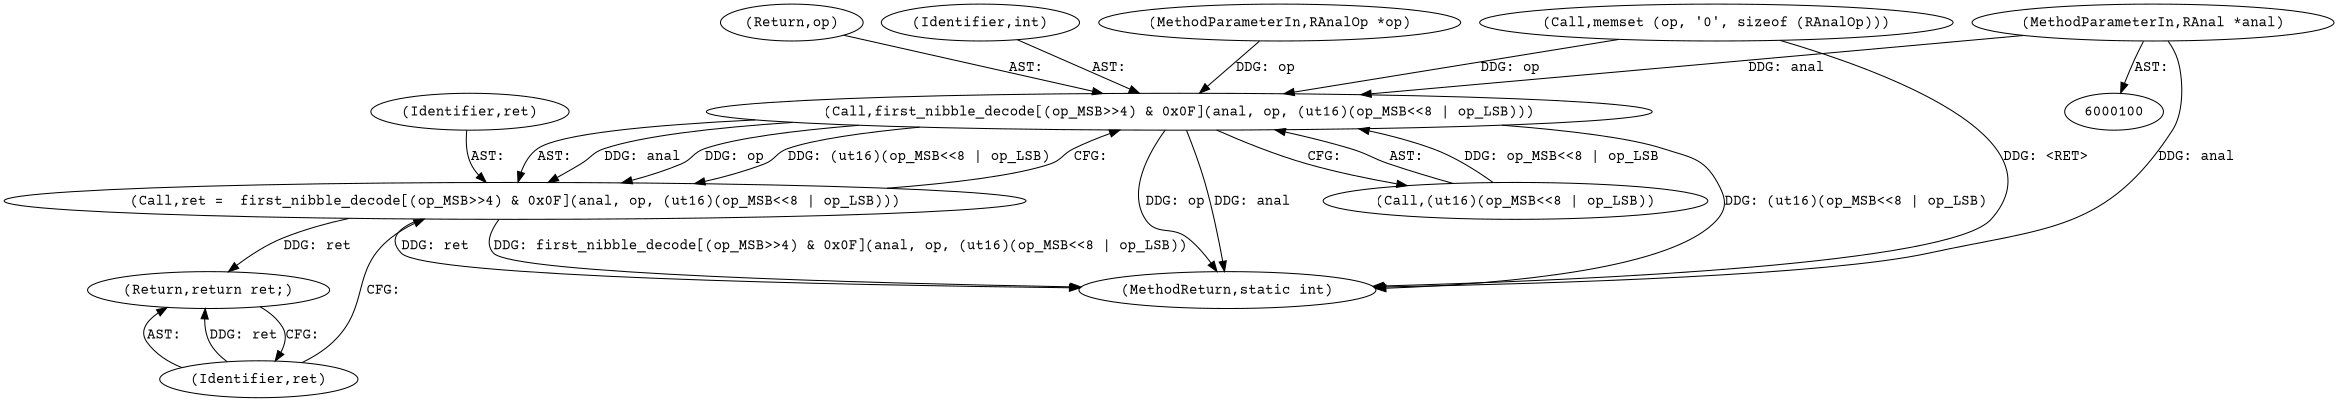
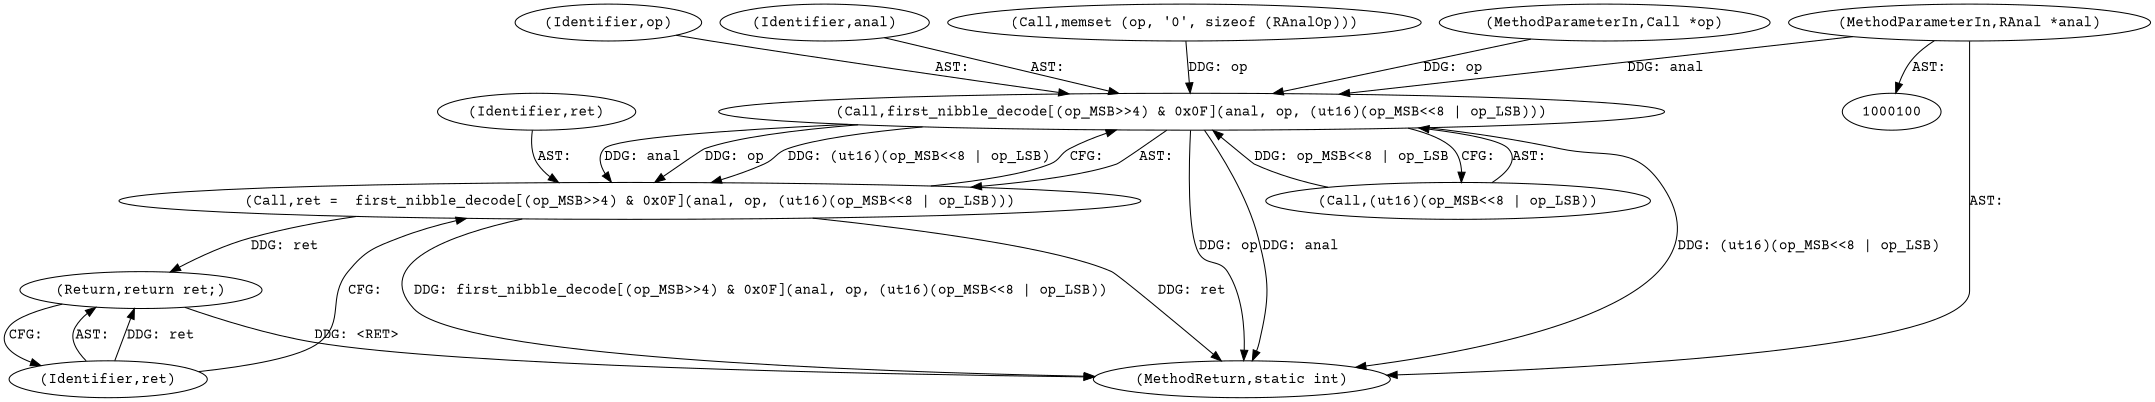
(792, 23) -> (608, 23)
(980, 23) -> (825, 23)
(1280, 23) -> (1605, 23)
(2114, 112) -> (1892, 112)
(2197, 156) -> (1991, 201)
(1850, 256) -> (631, 366)
